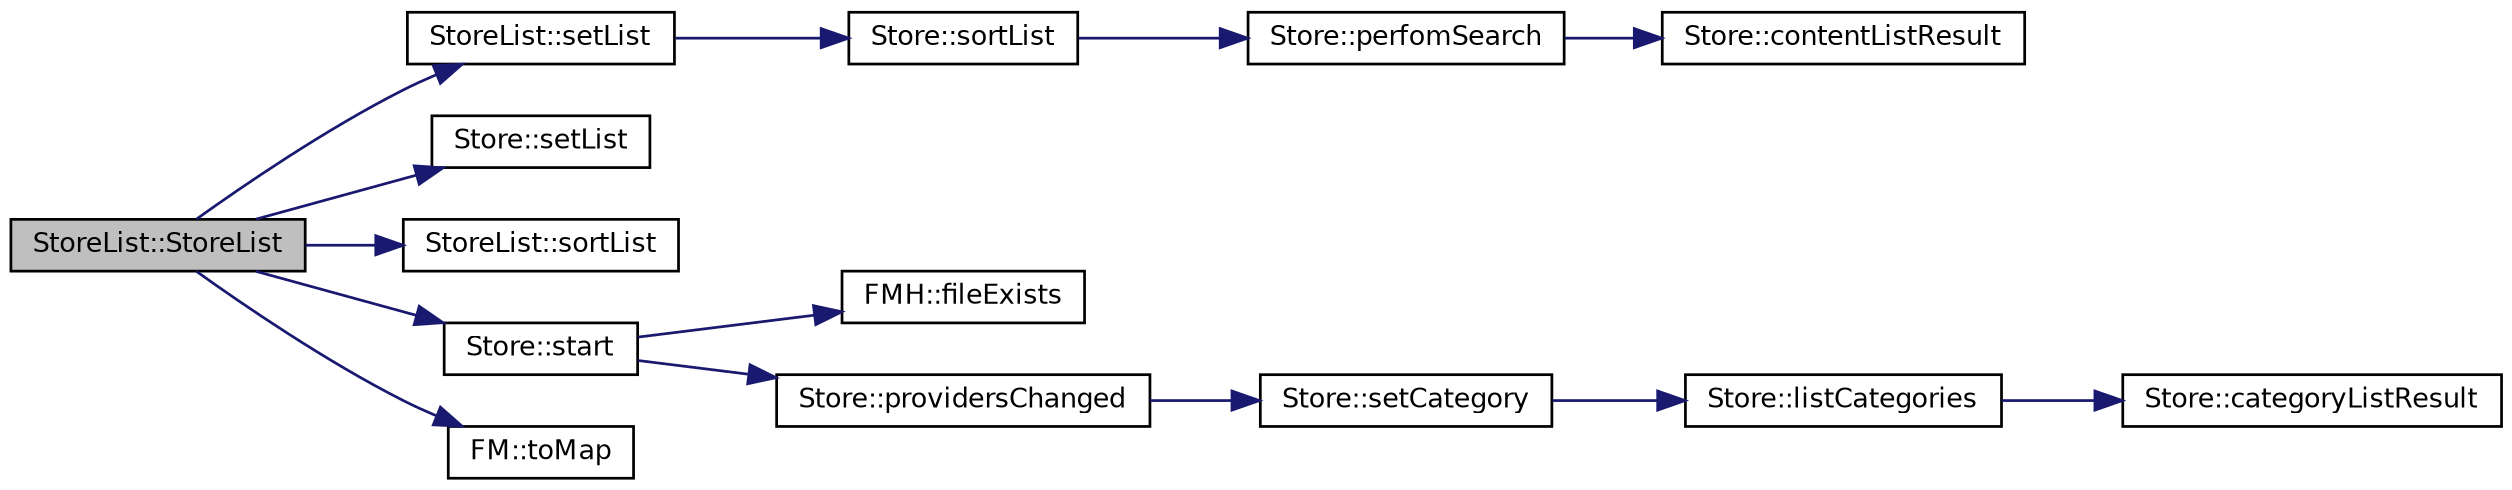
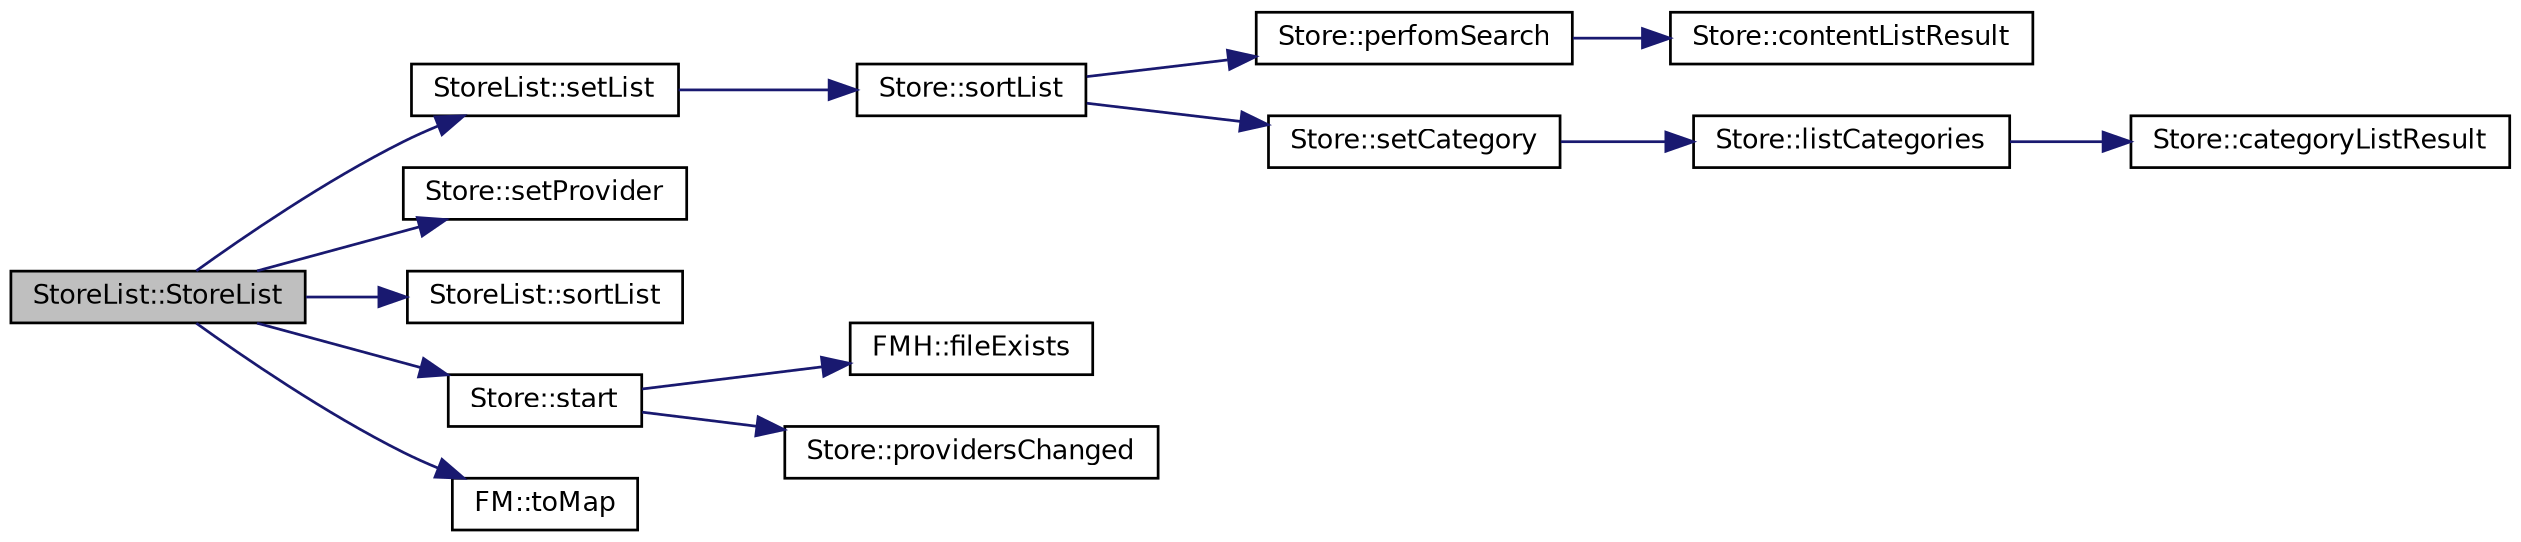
(541, 142) -> (545, 193)
(1191, 401) -> (1164, 112)
